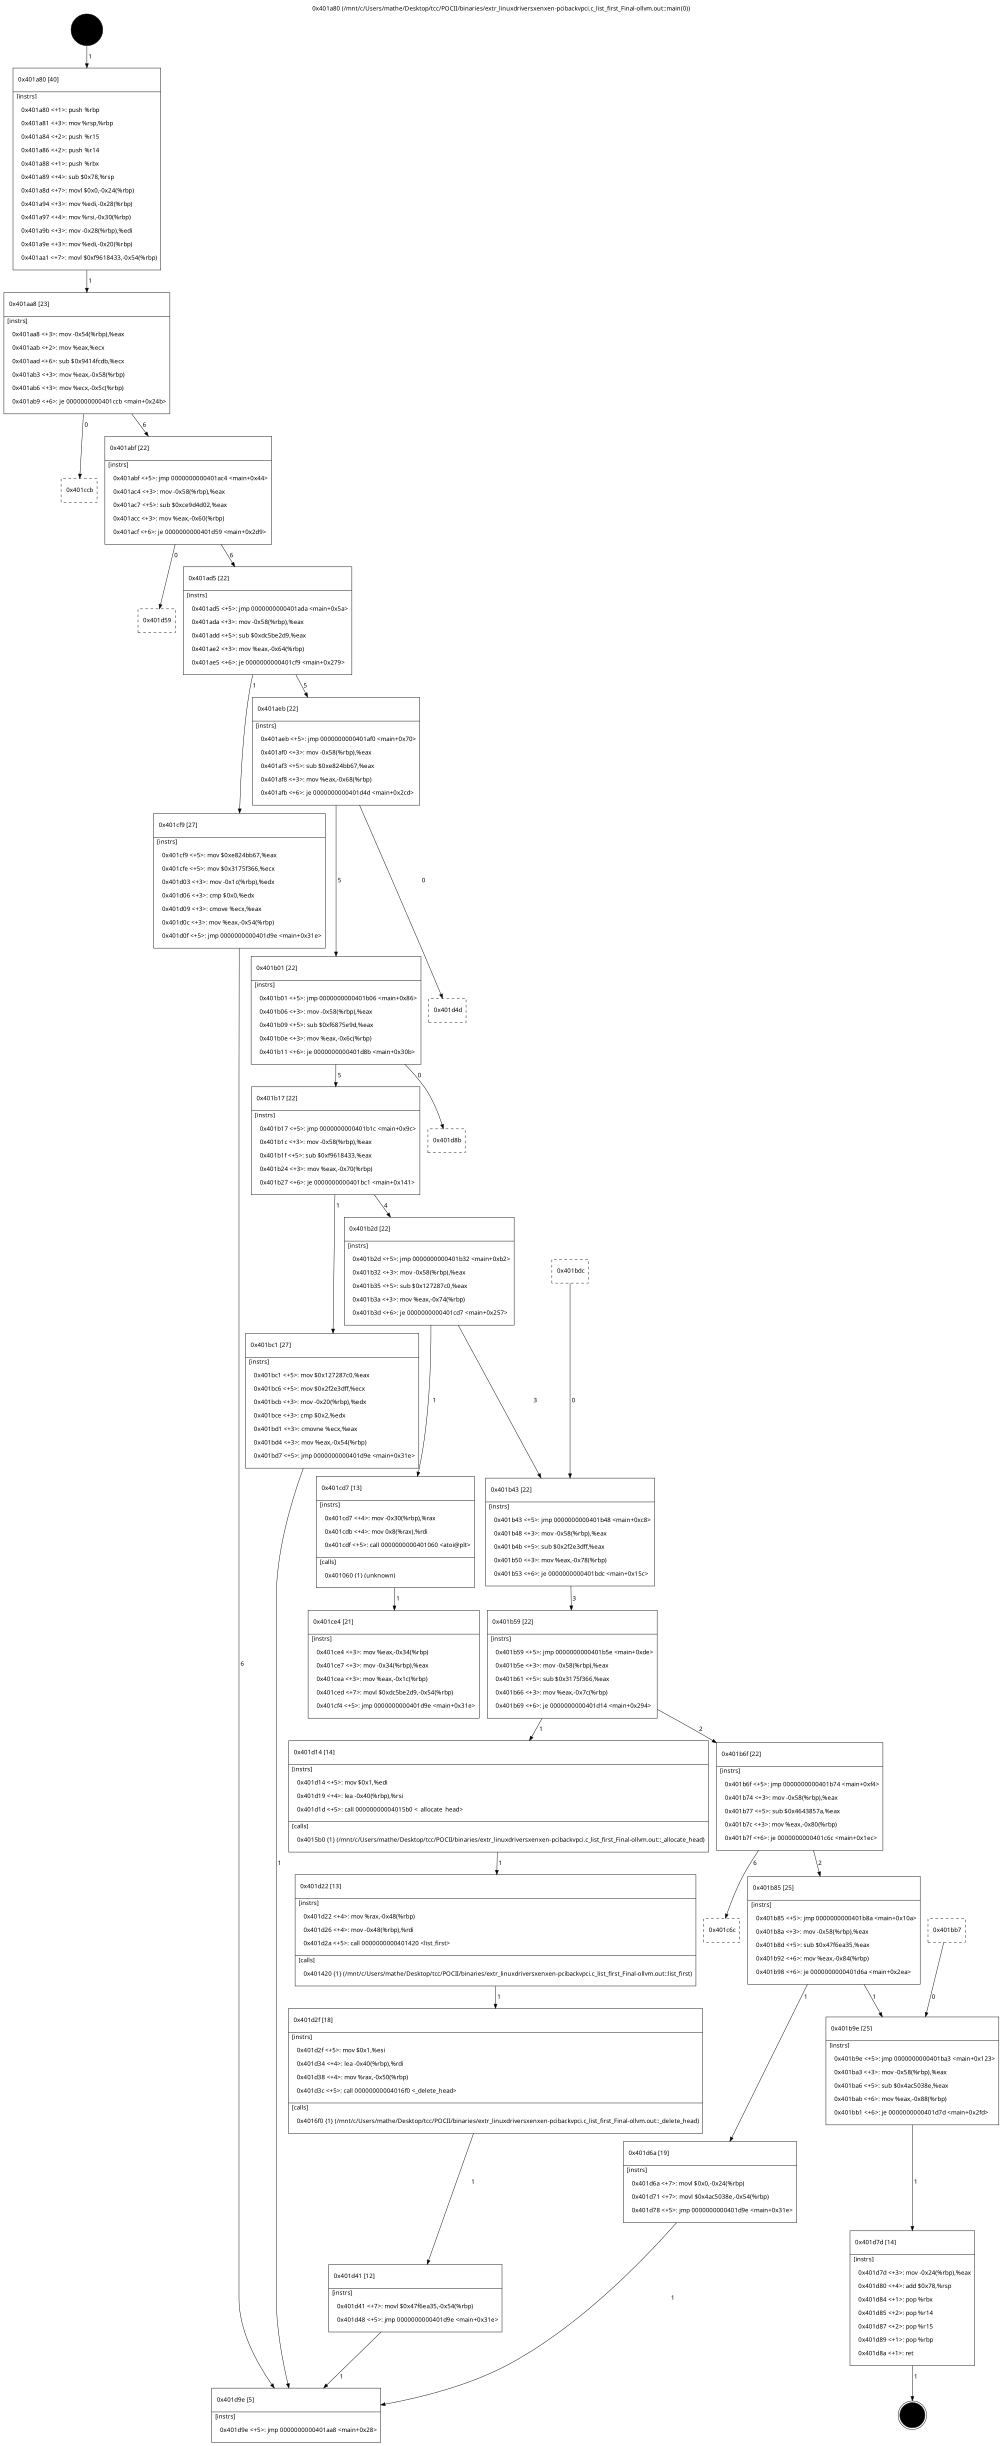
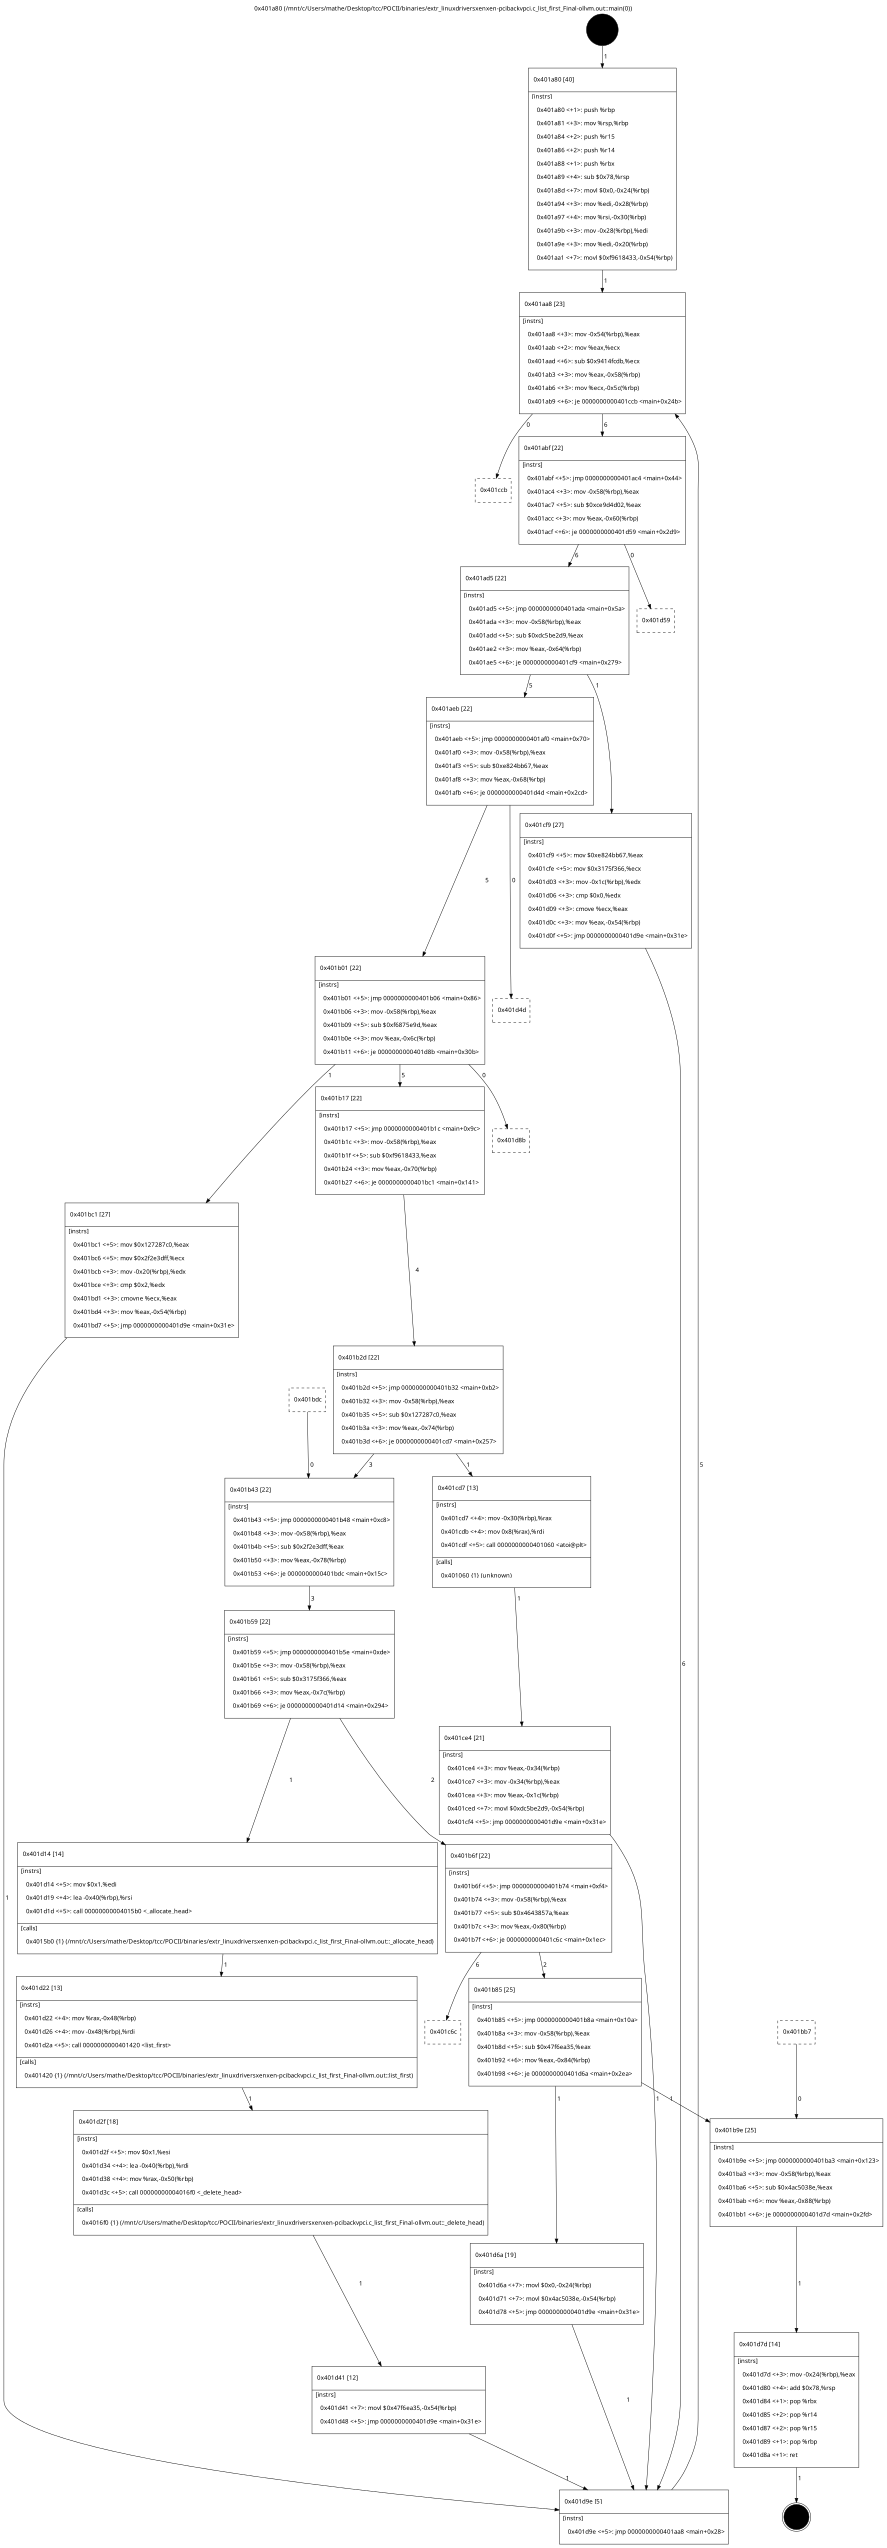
(334, 1262) -> (270, 1130)
none -> (698, 1454)
none -> (656, 2156)
